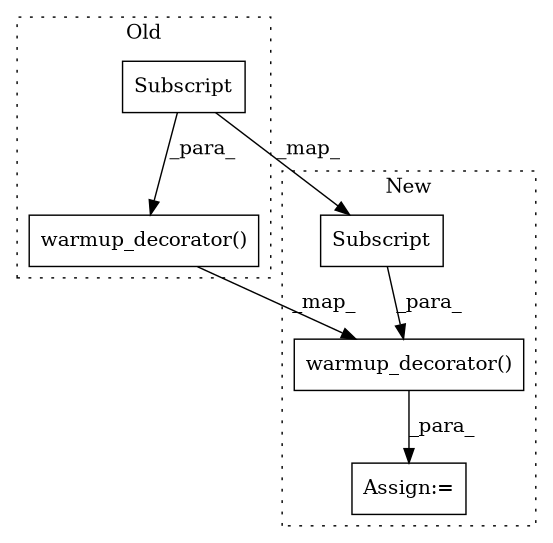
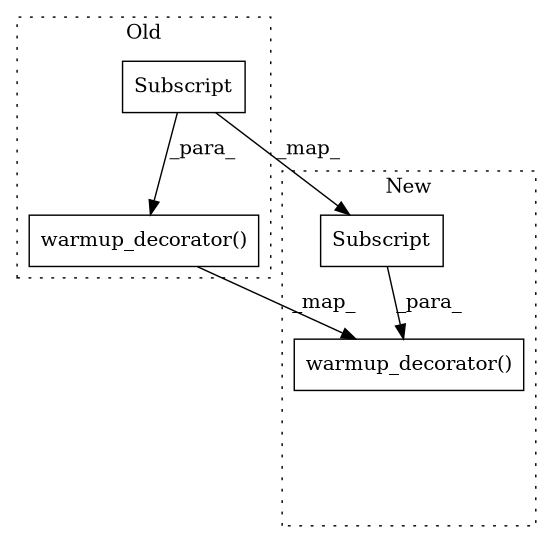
(409, 489) -> none
